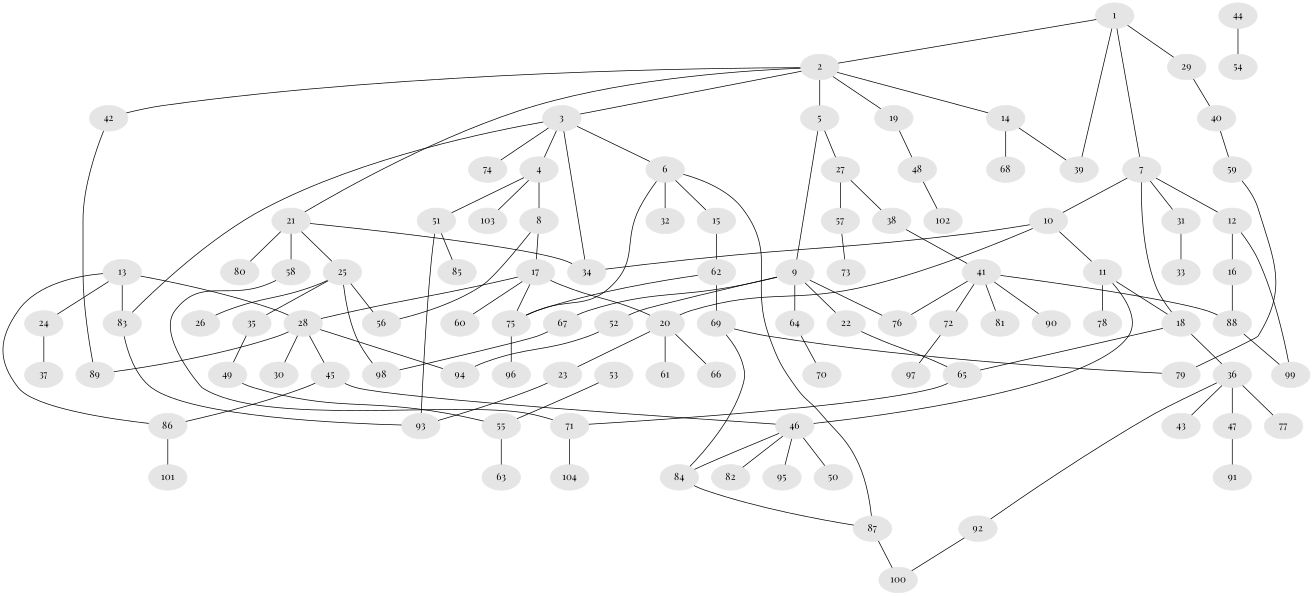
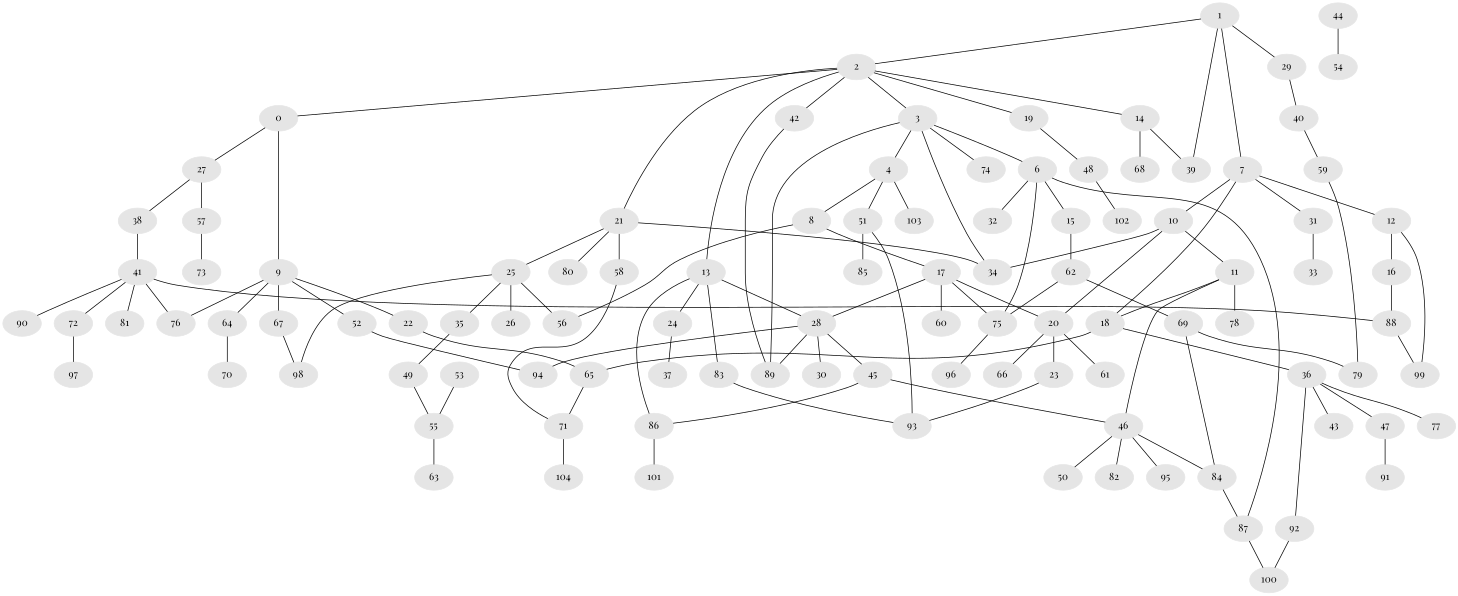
(820, 118) -> (279, 118)
none -> (740, 141)
(321, 183) -> (775, 205)
